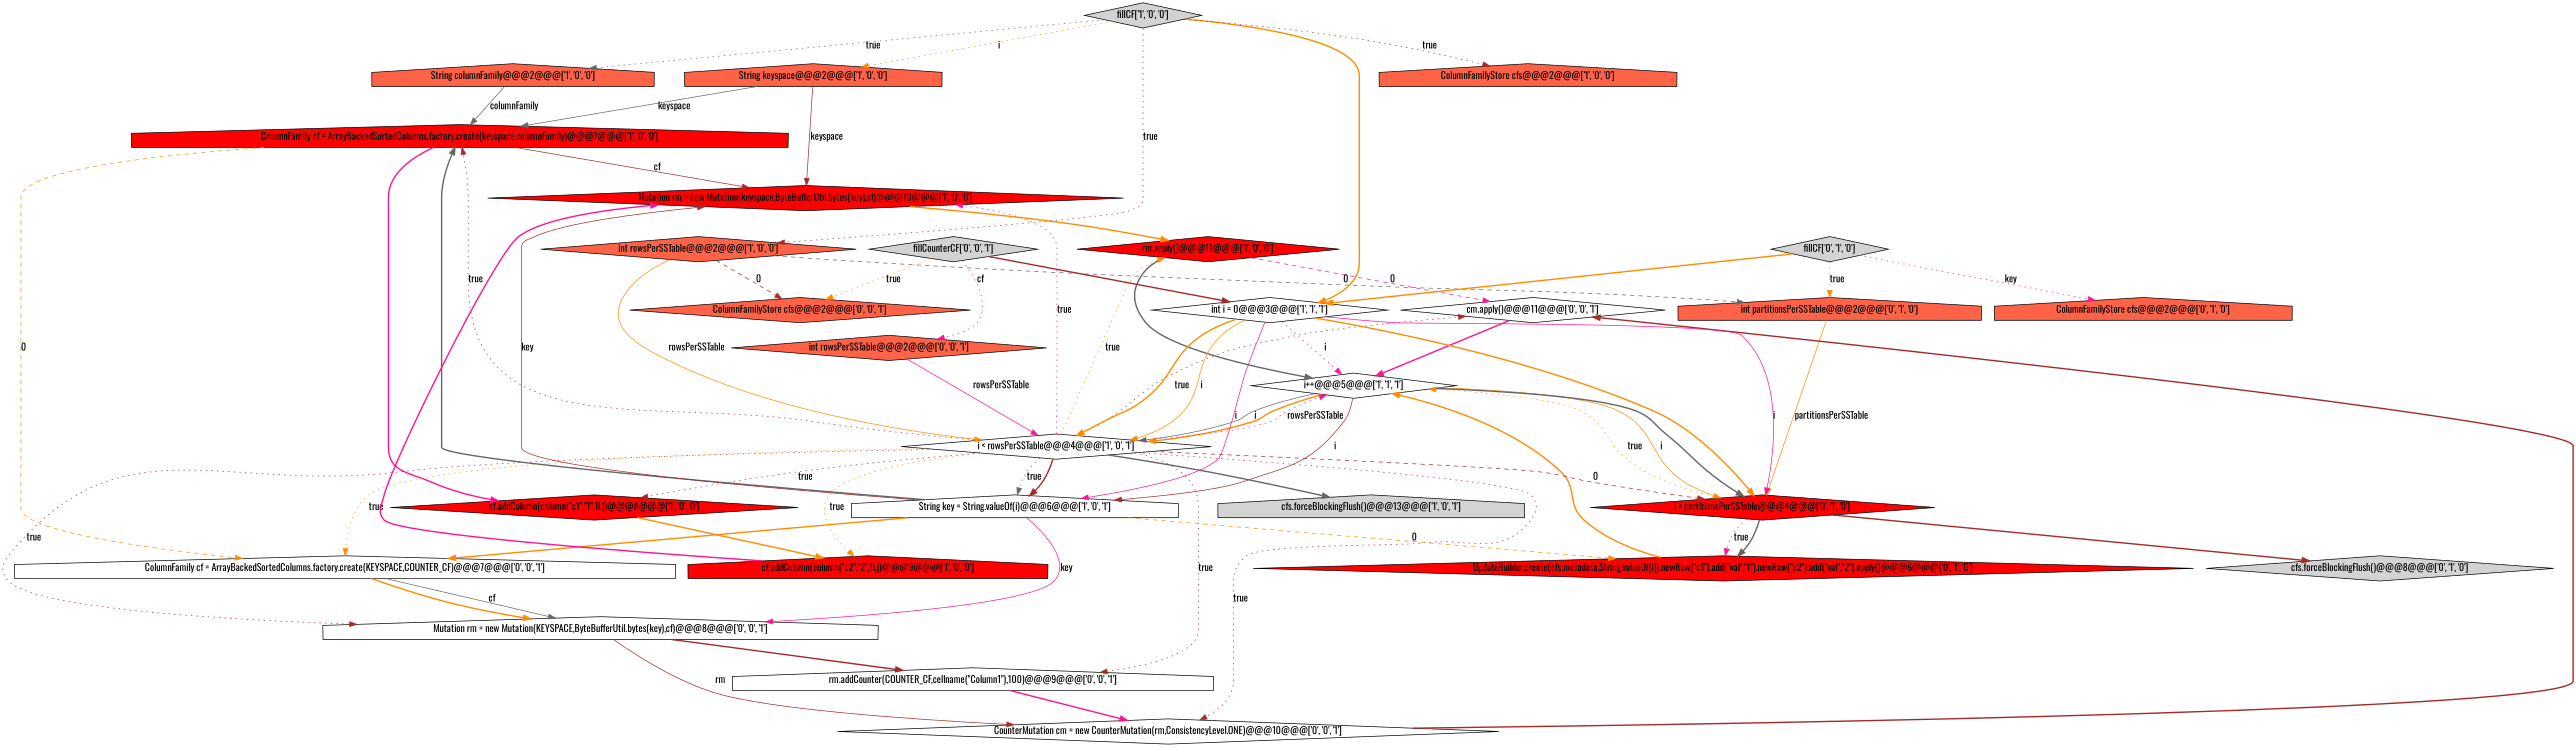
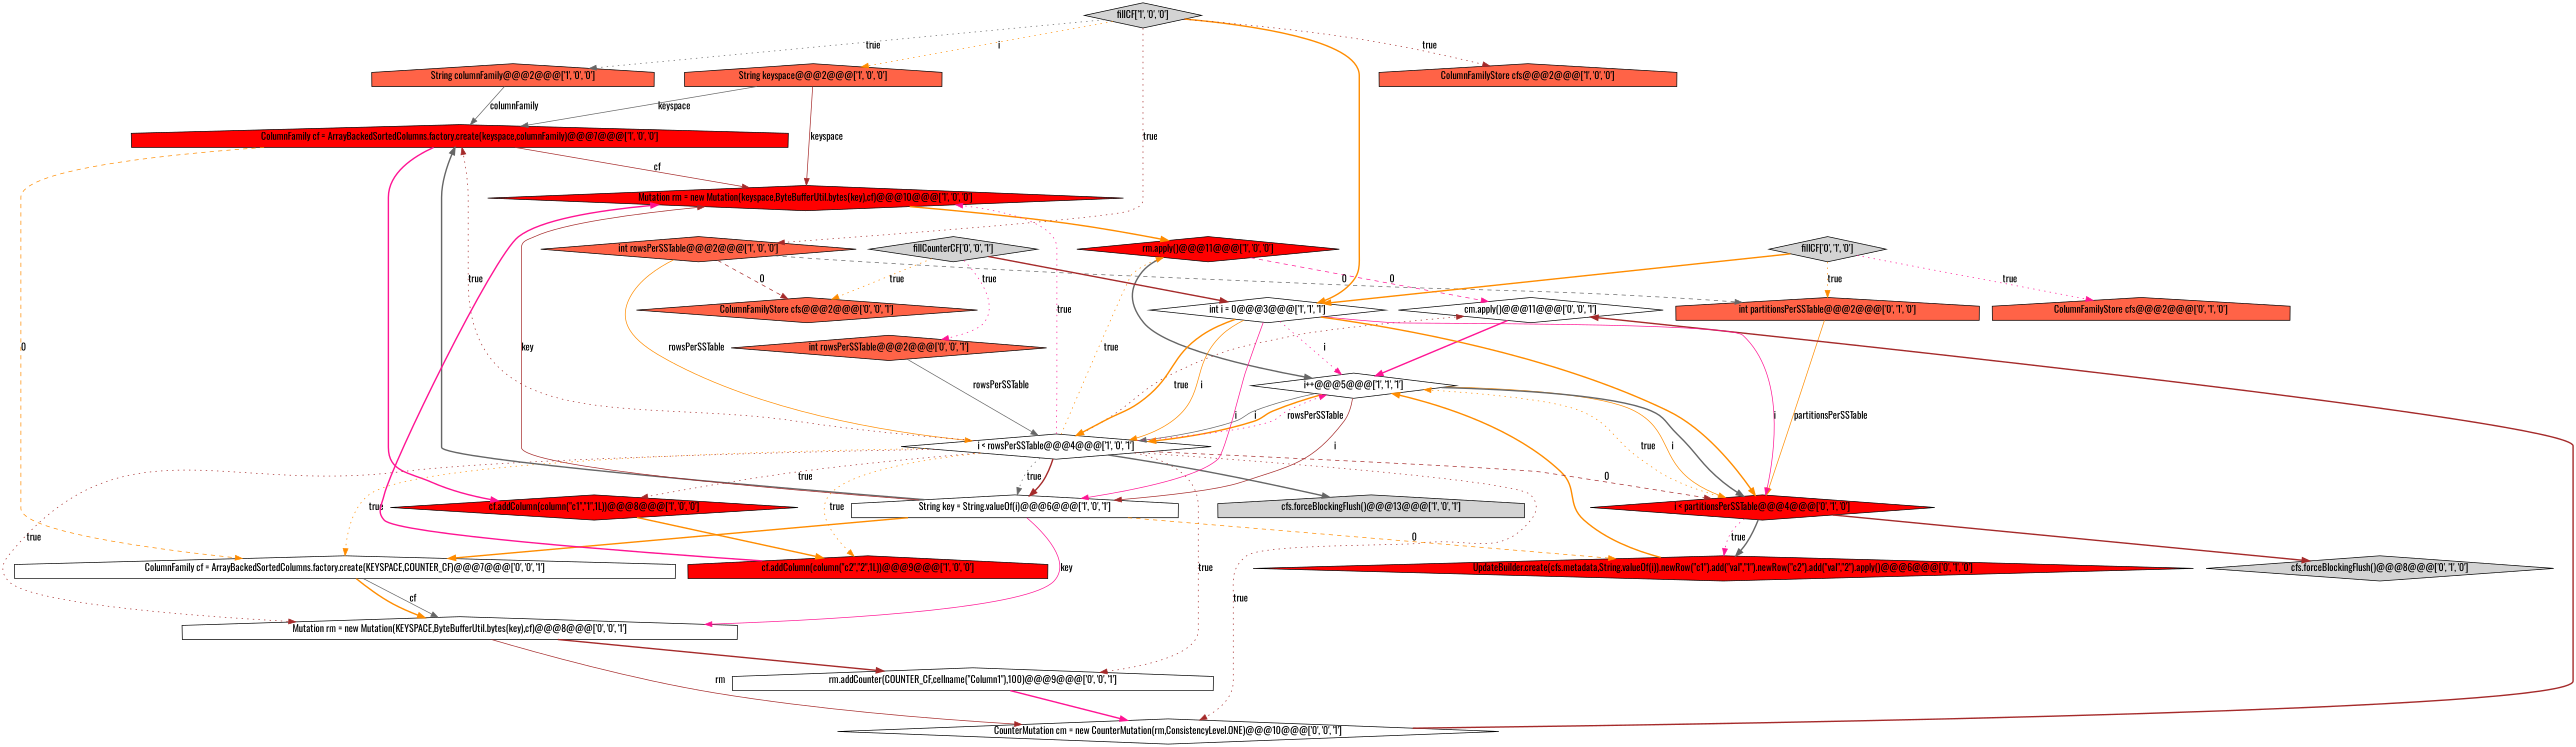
(981, 280) -> (990, 280)
(2011, 280) -> (2010, 280)
(969, 395) -> (969, 395)
